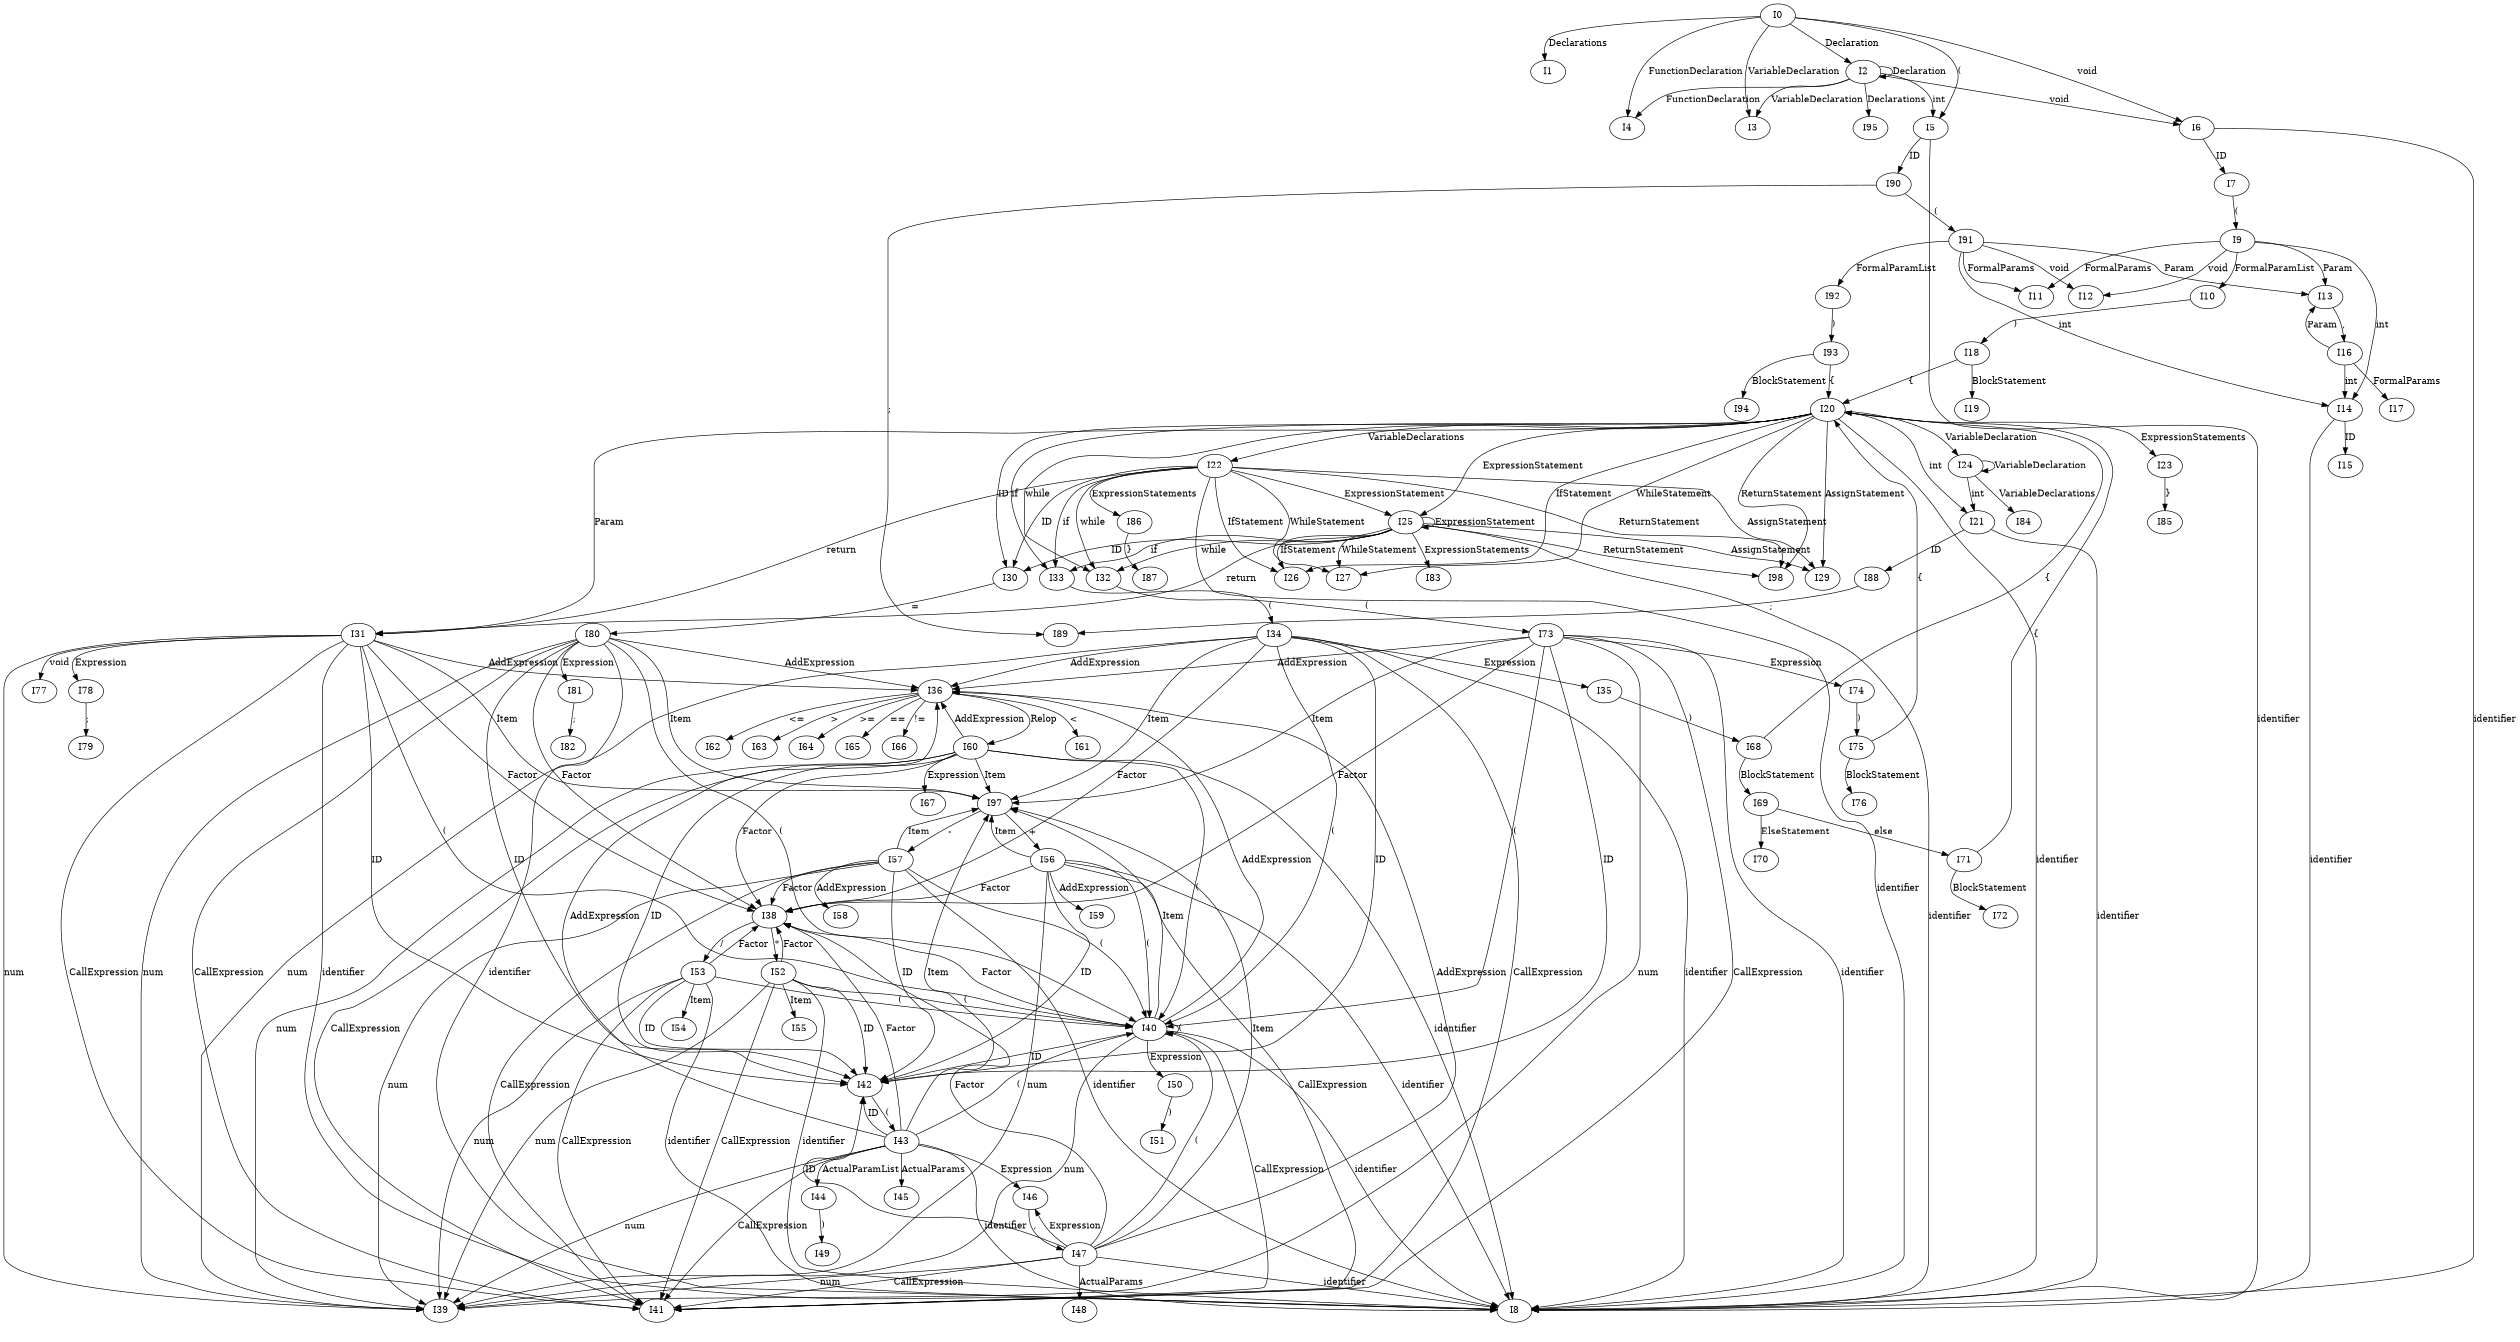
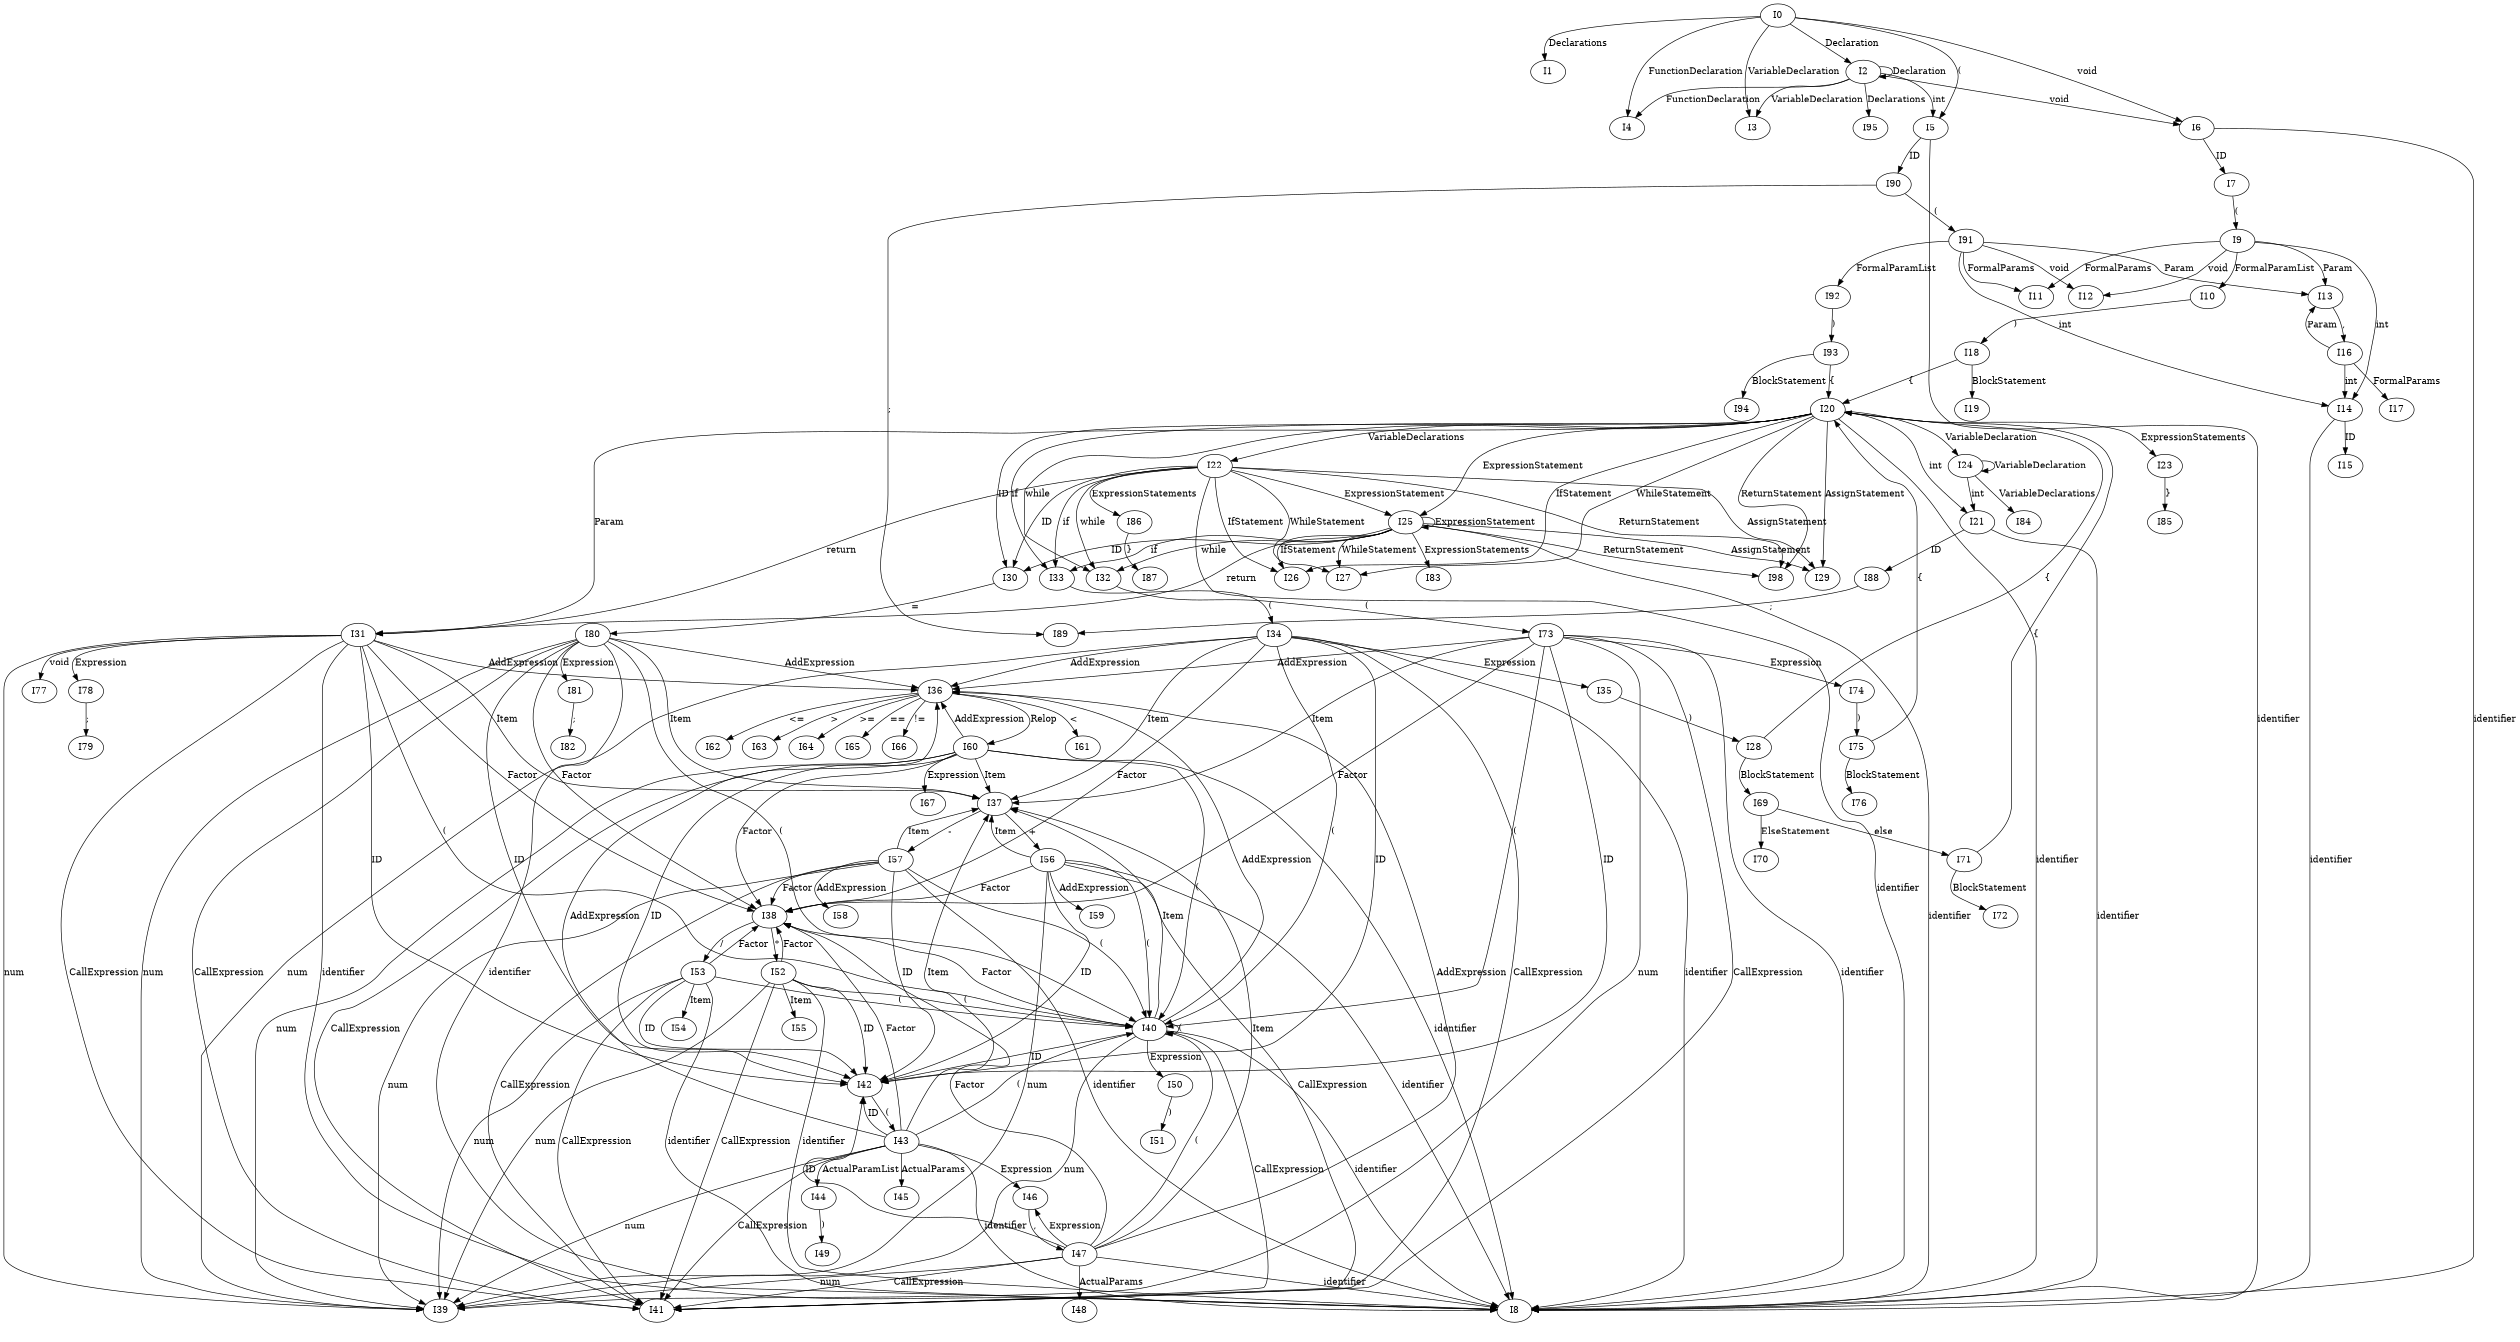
(1754, 748) -> (1754, 748)
(995, 804) -> (995, 804)
